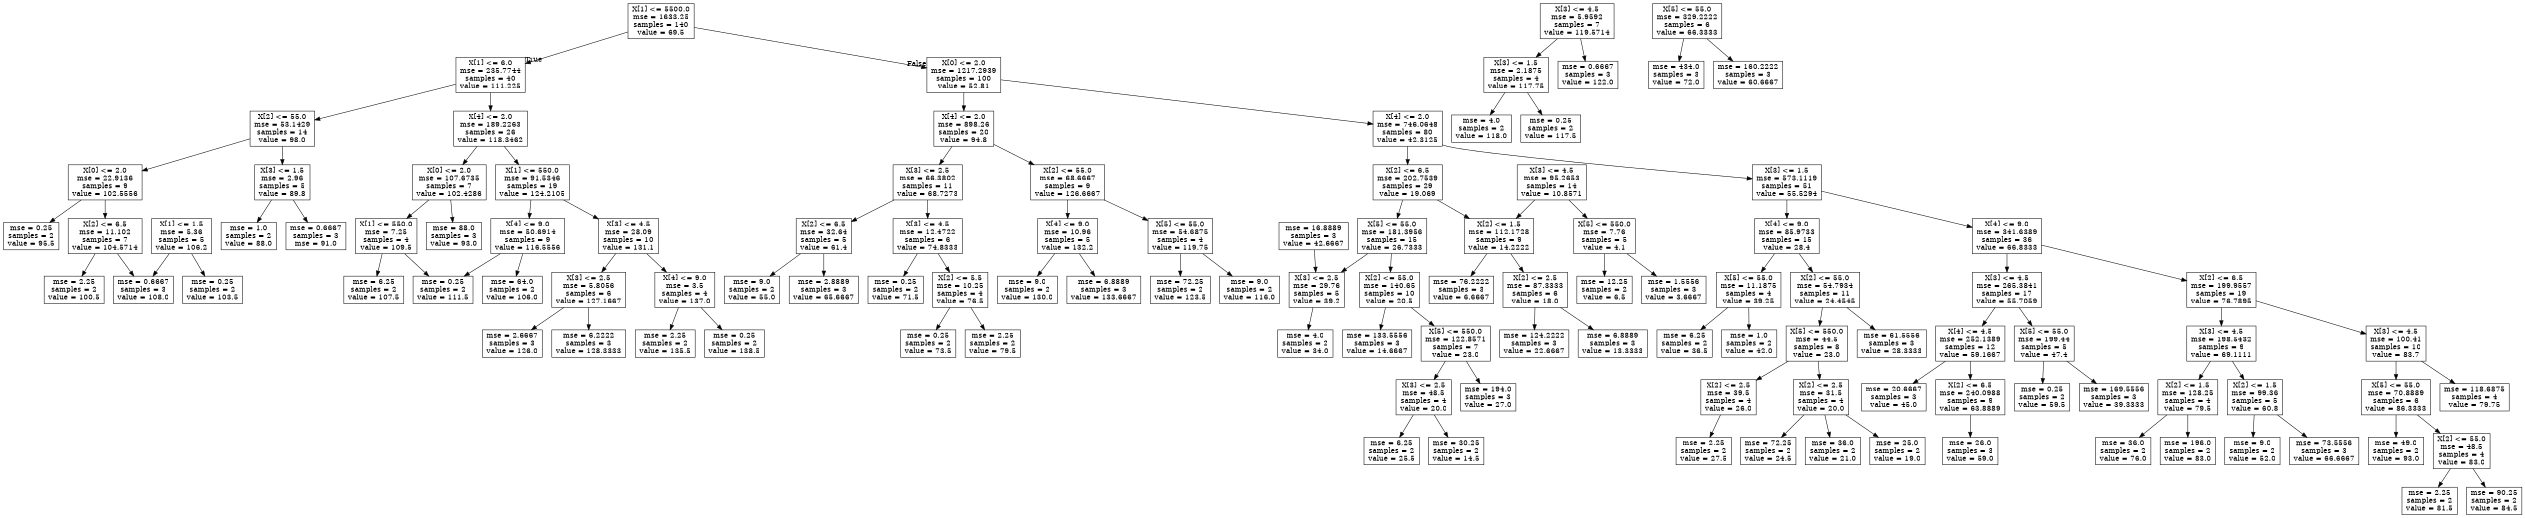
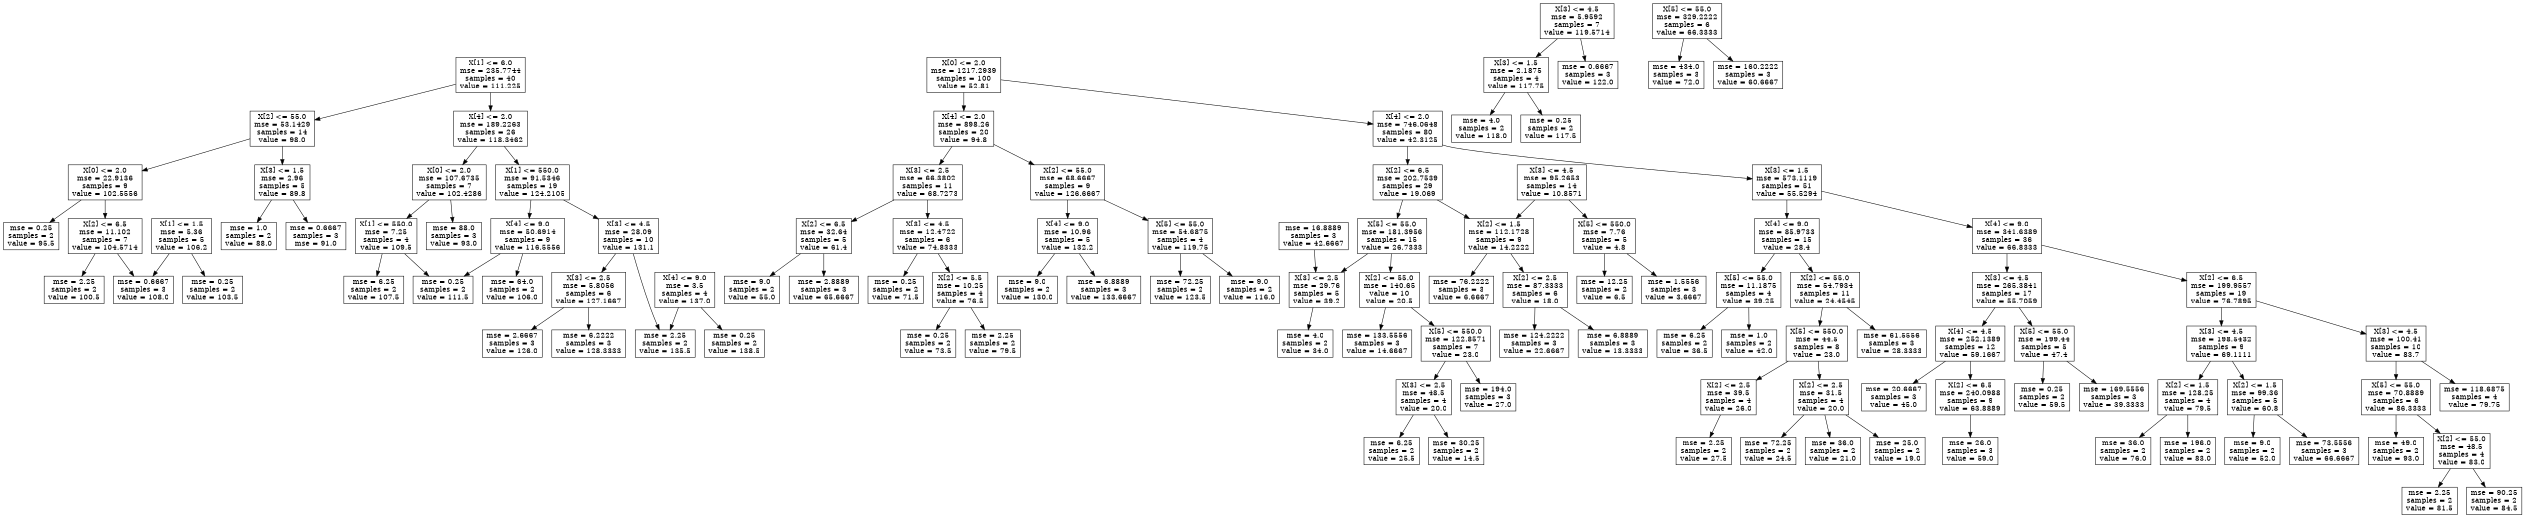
(661, 21) -> none
(1605, 236) -> (1605, 236)
(655, 261) -> (644, 290)
(1390, 290) -> (1390, 290)
